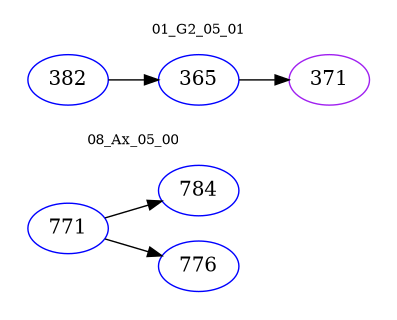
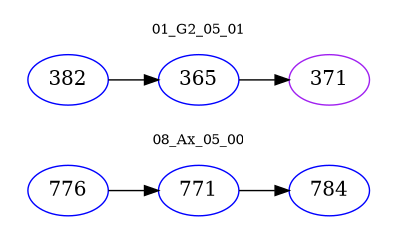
(127, 245) -> (126, 191)
